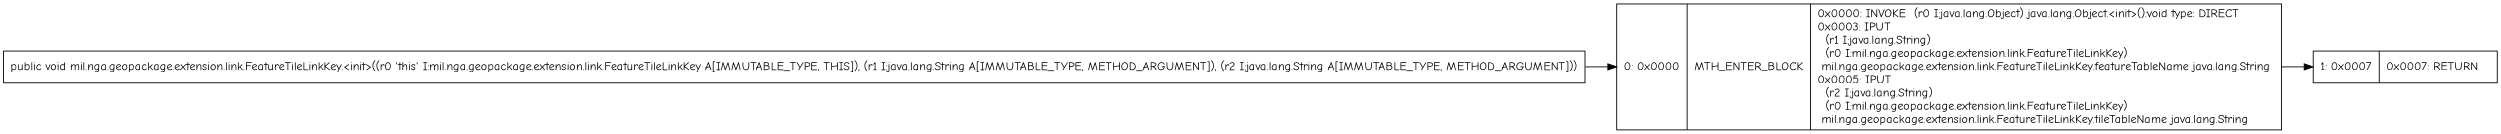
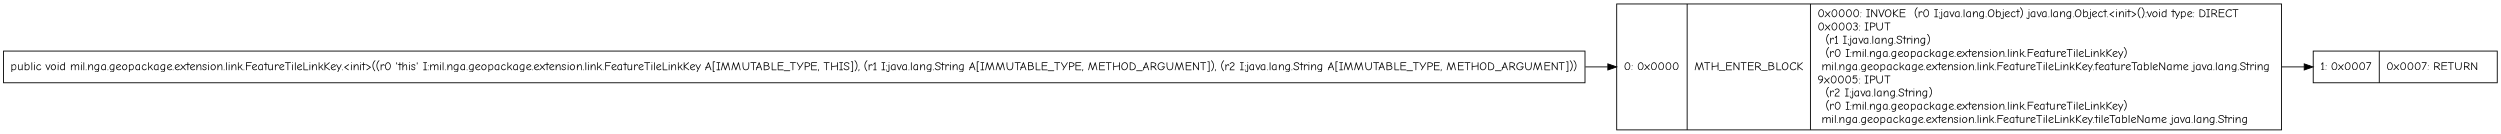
(1859, 80) -> (1858, 80)
